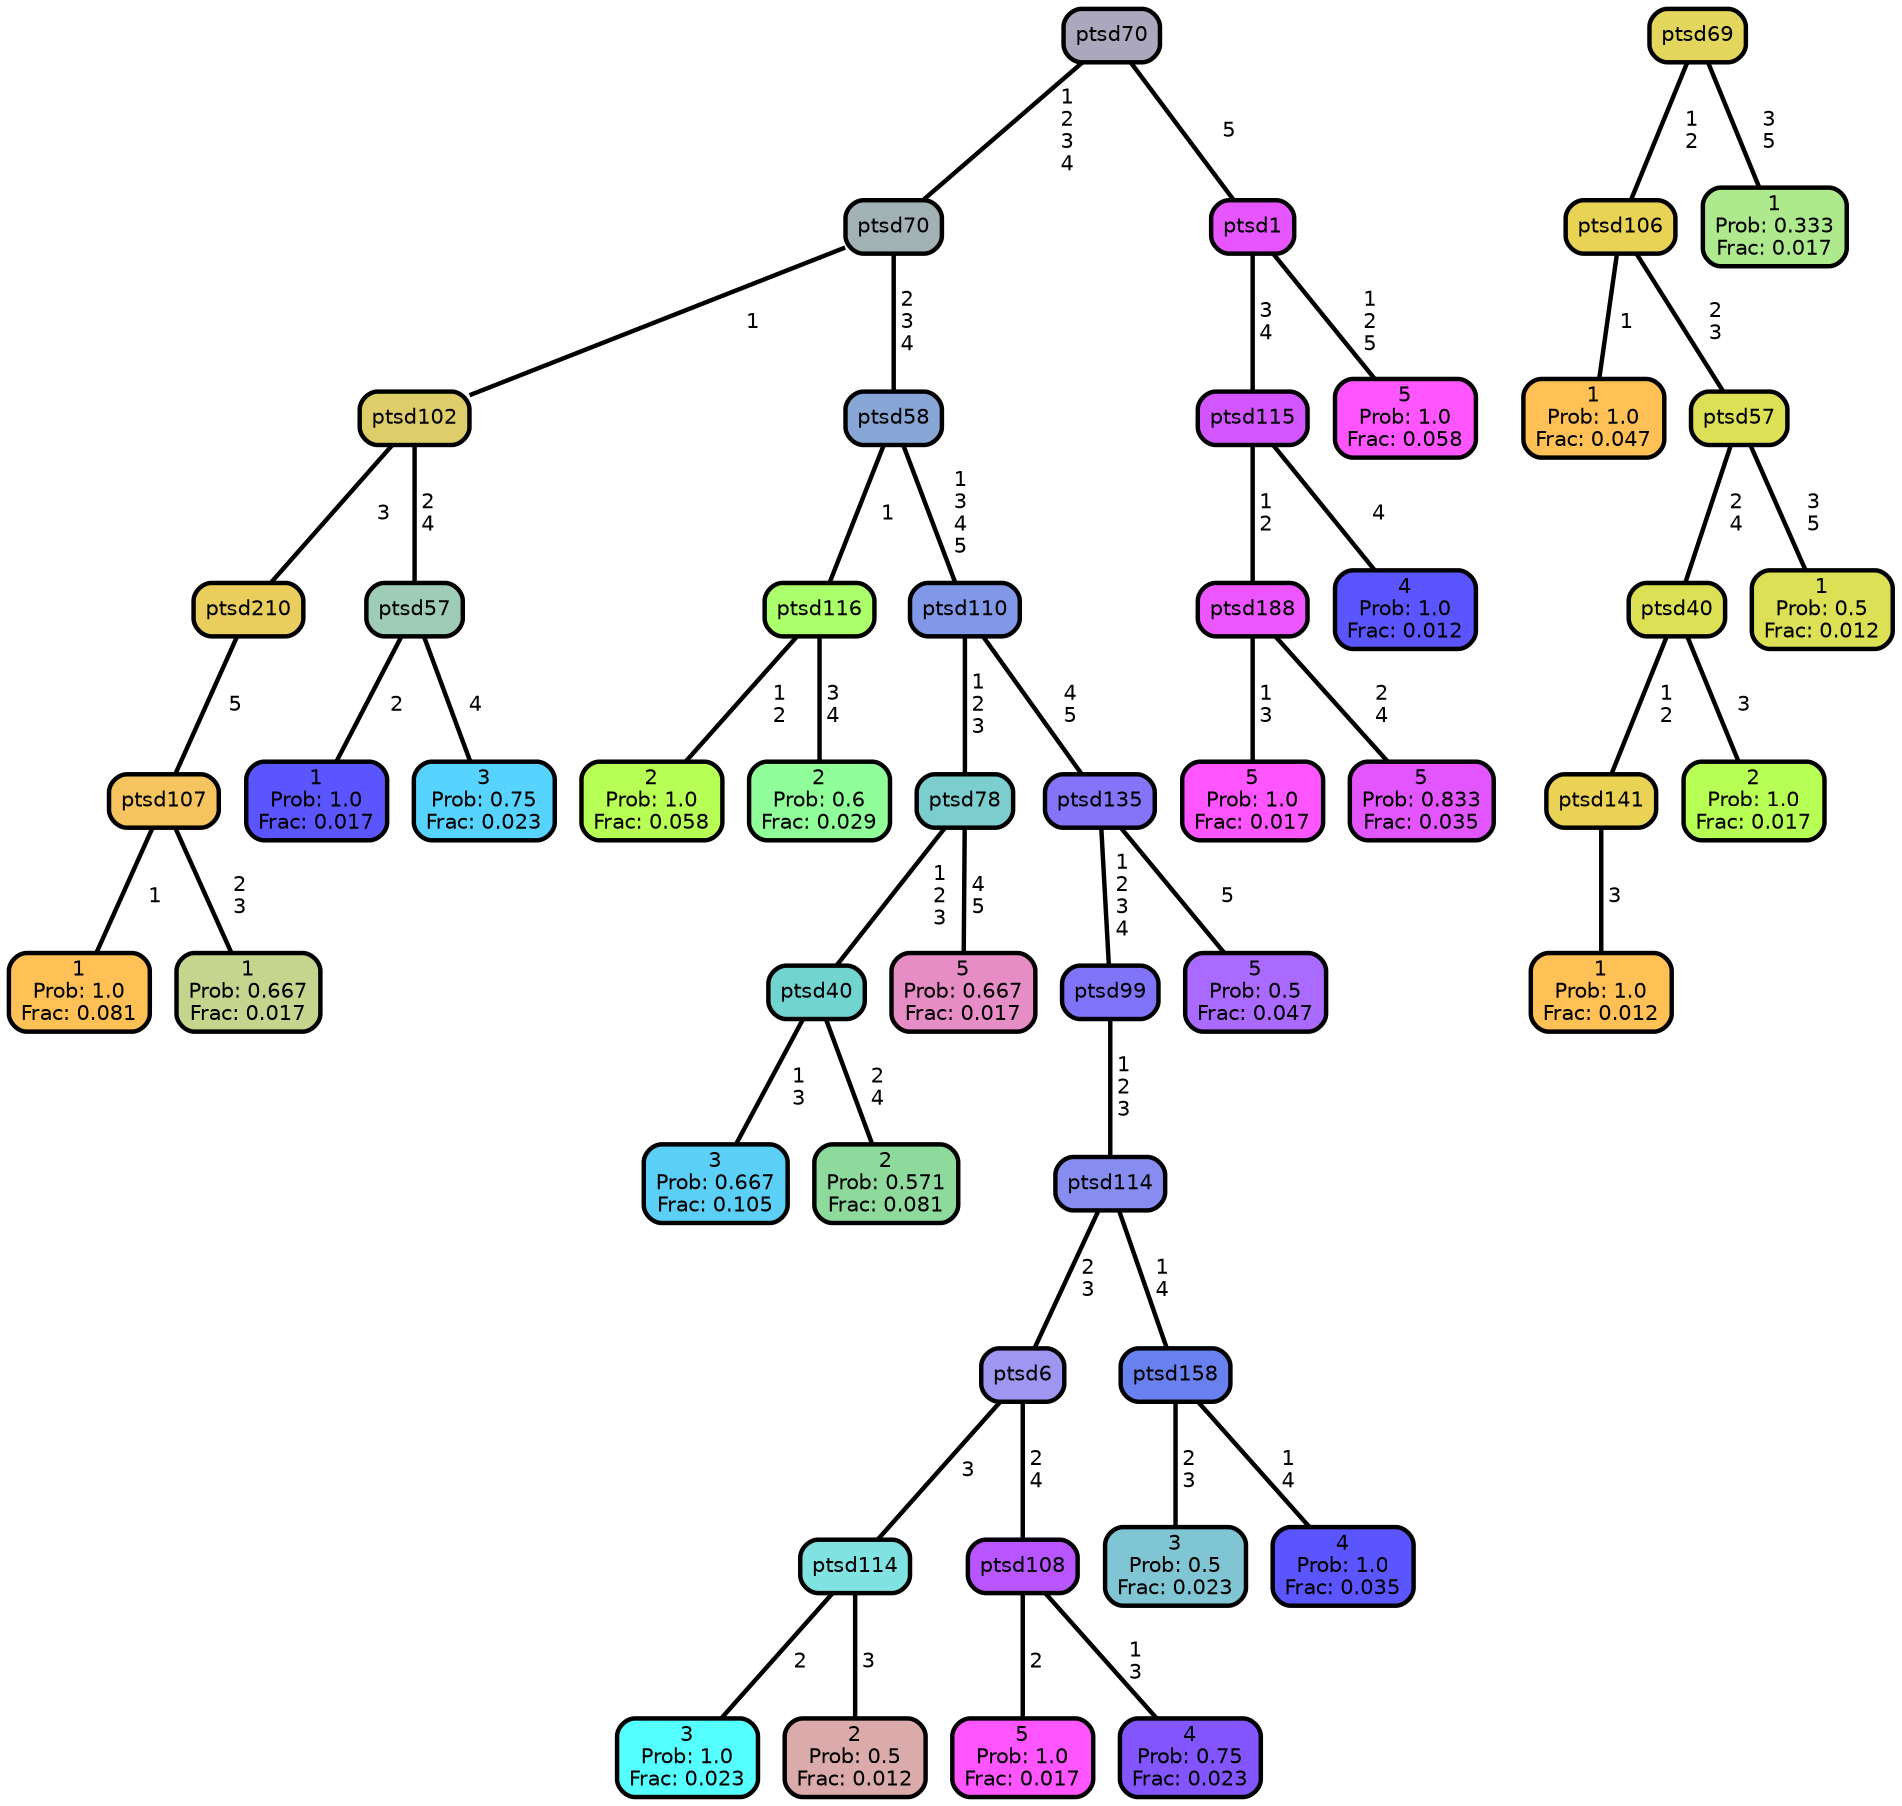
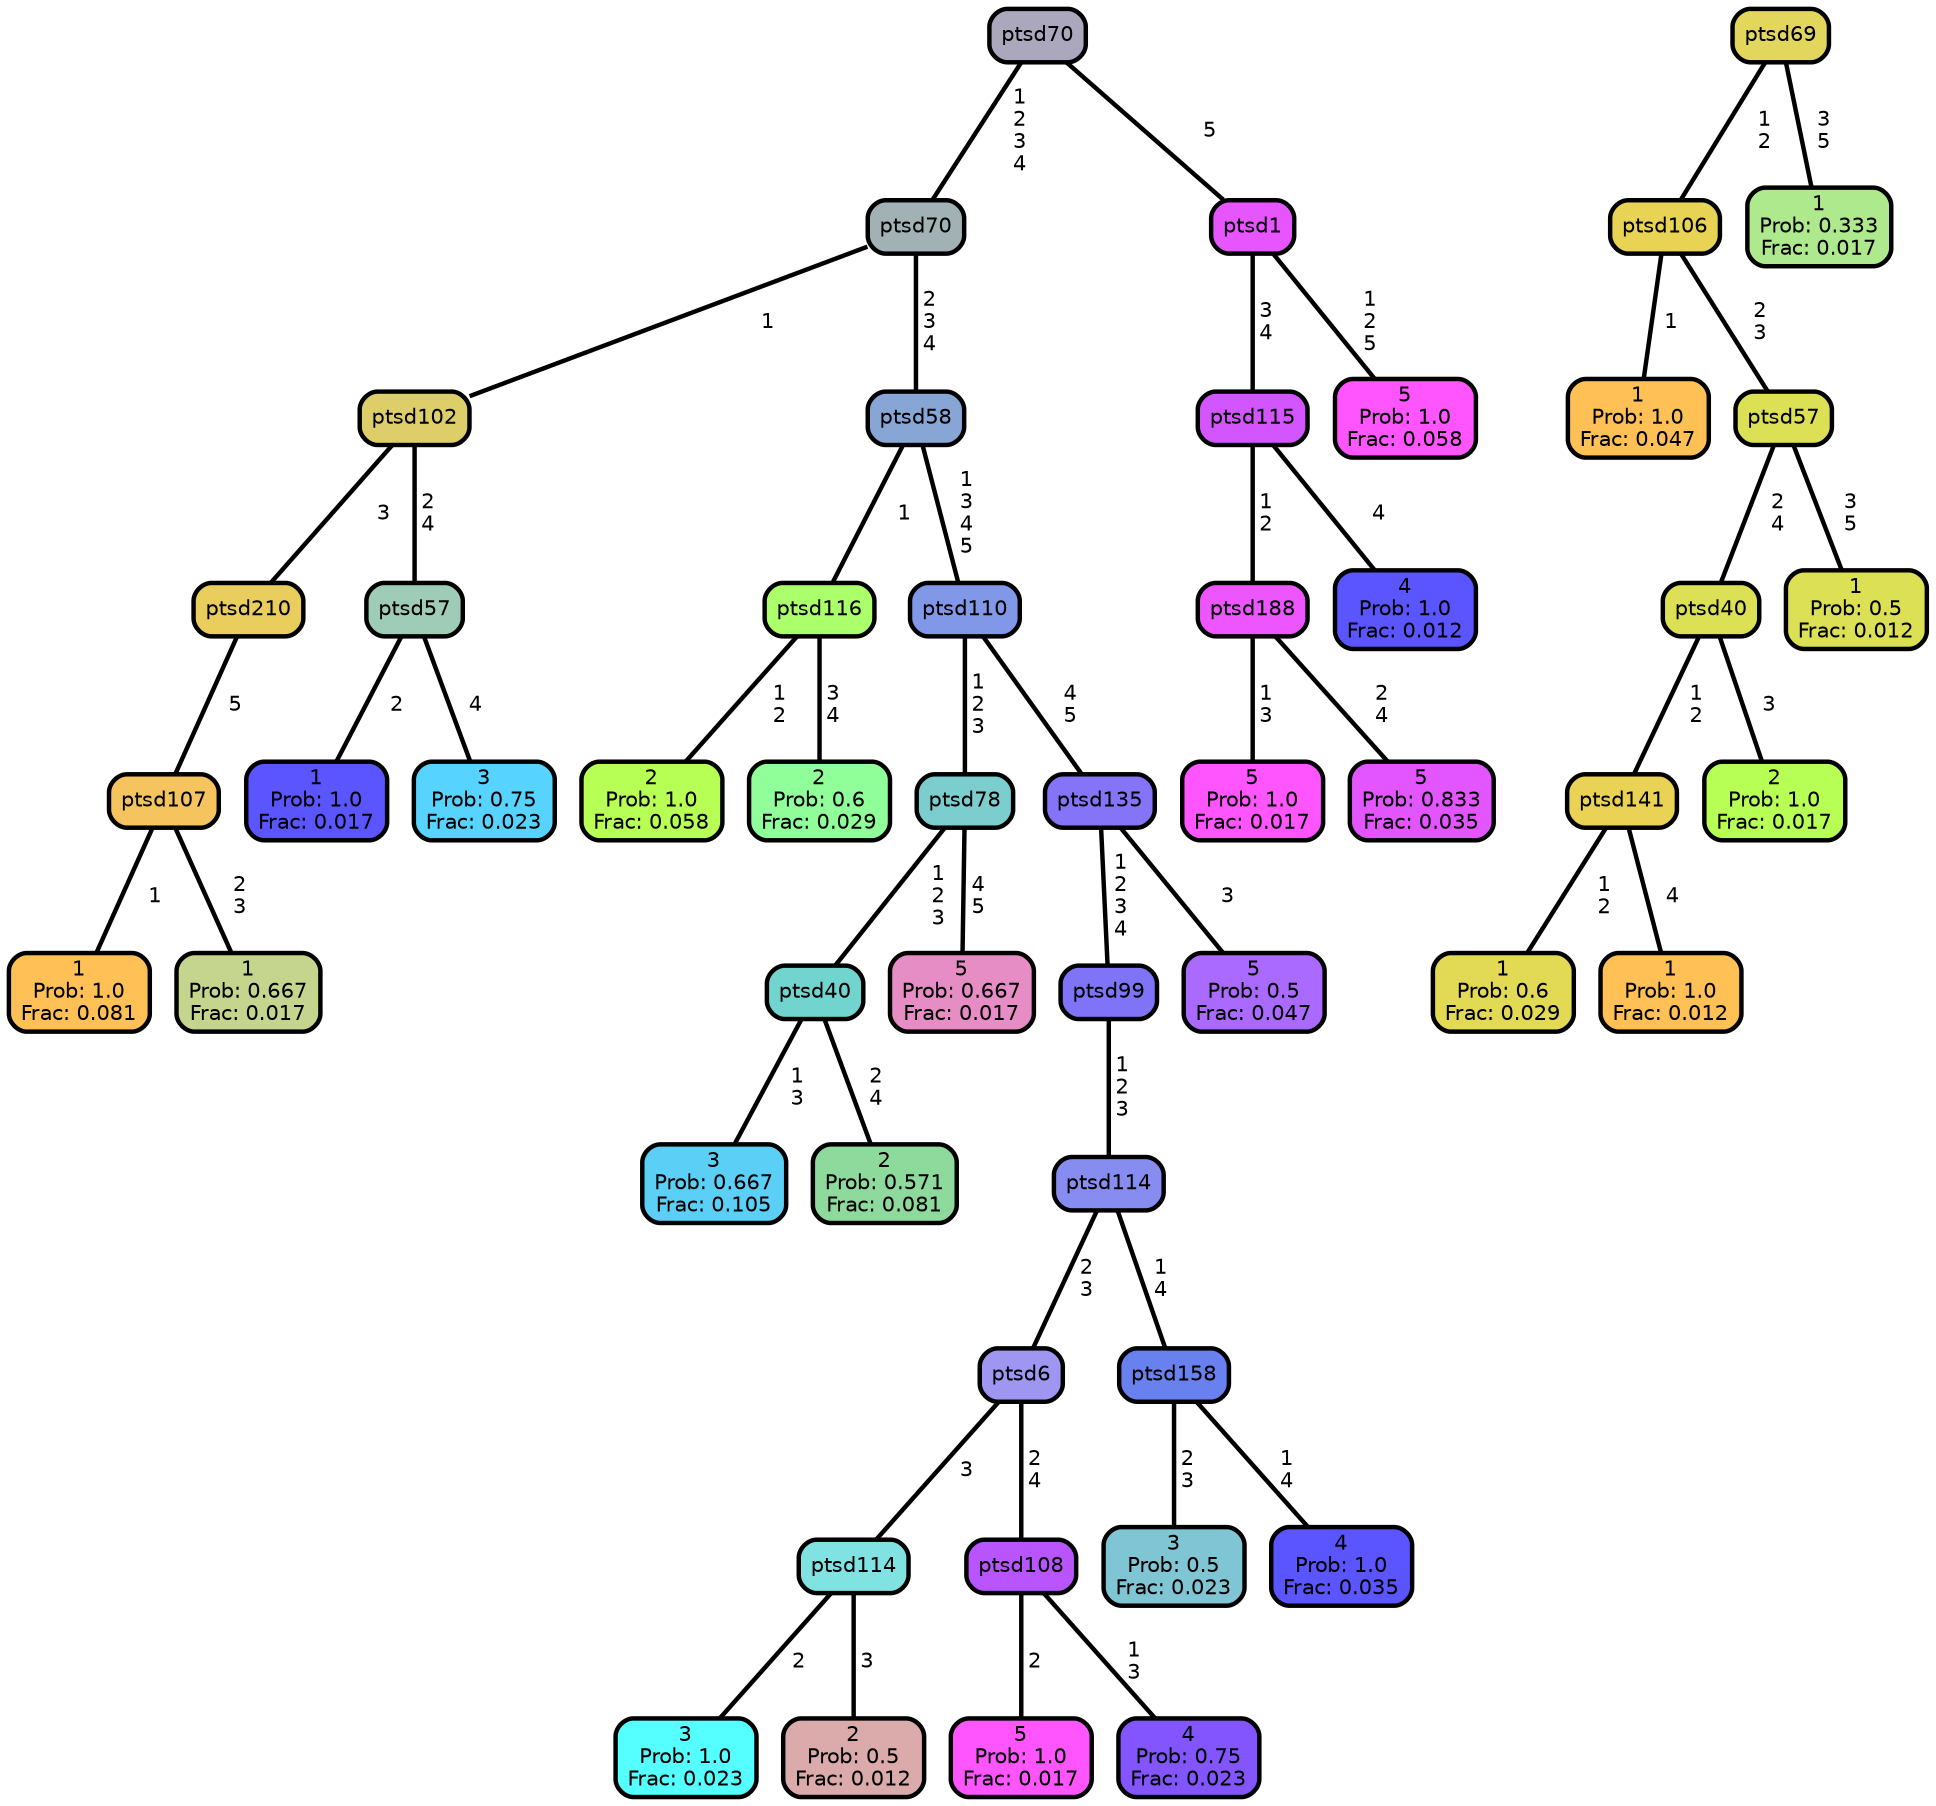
(1224, 897) -> (1224, 897)
(1612, 897) -> (1669, 897)
none -> (1503, 992)
